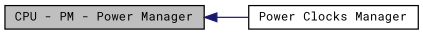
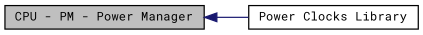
(334, 17) -> (334, 17)
